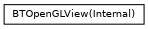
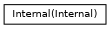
(74, 14) -> (55, 14)
